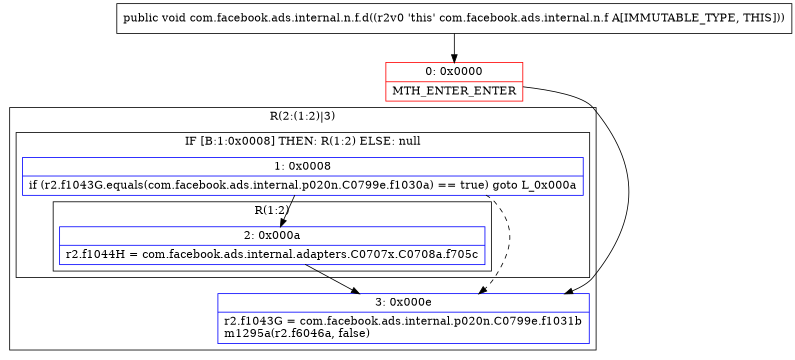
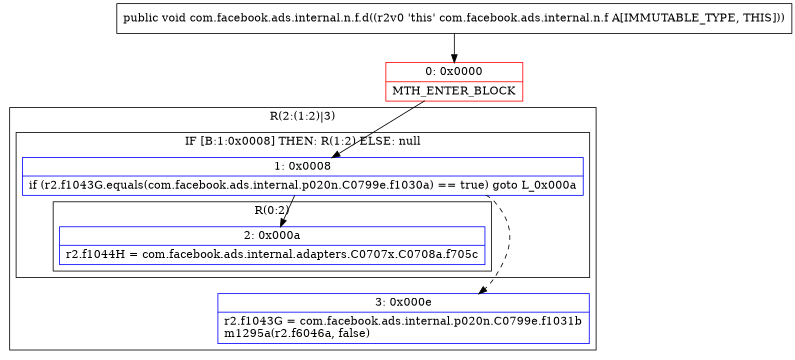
(454, 91) -> (454, 91)
(626, 168) -> (382, 127)
(272, 211) -> (272, 211)
(339, 283) -> none
